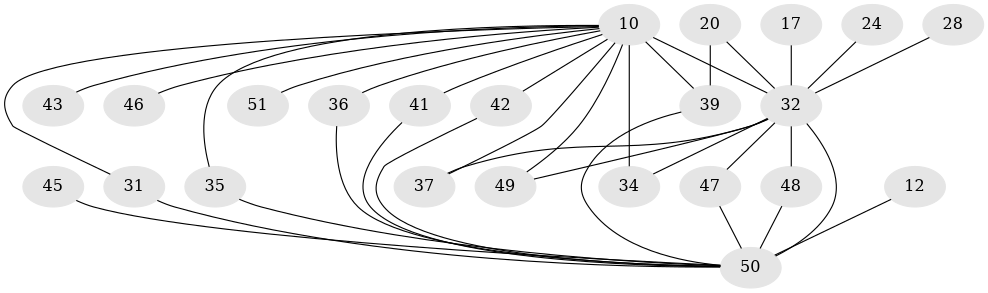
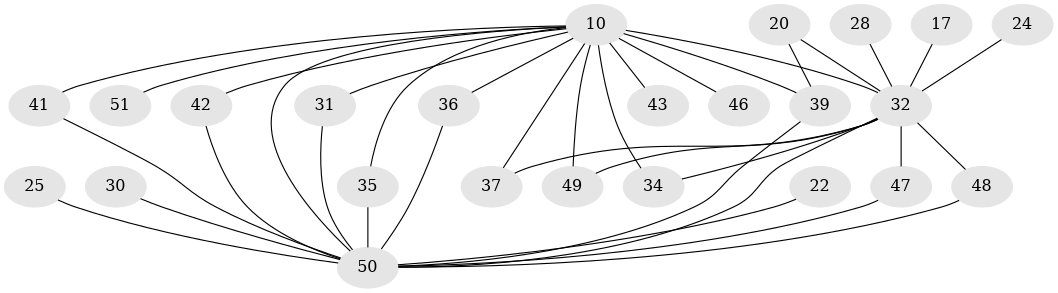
none -> (285, 86)
(53, 187) -> (35, 187)
none -> (116, 187)
(915, 187) -> (820, 187)
